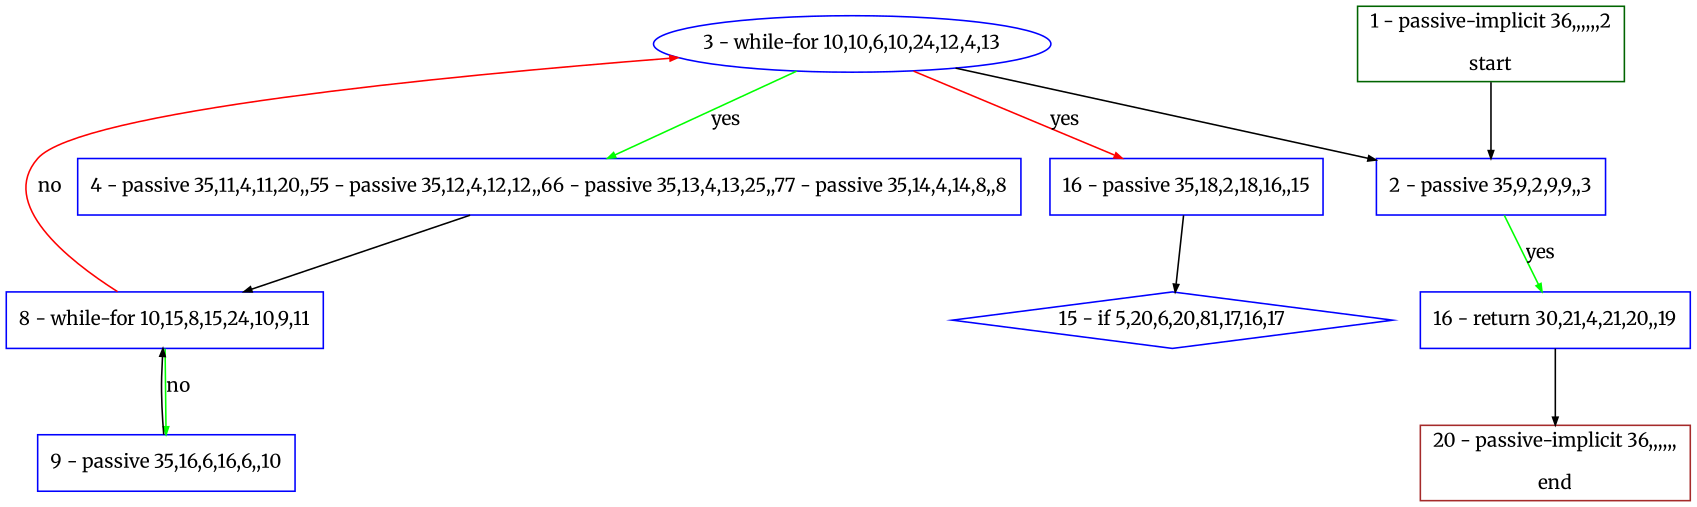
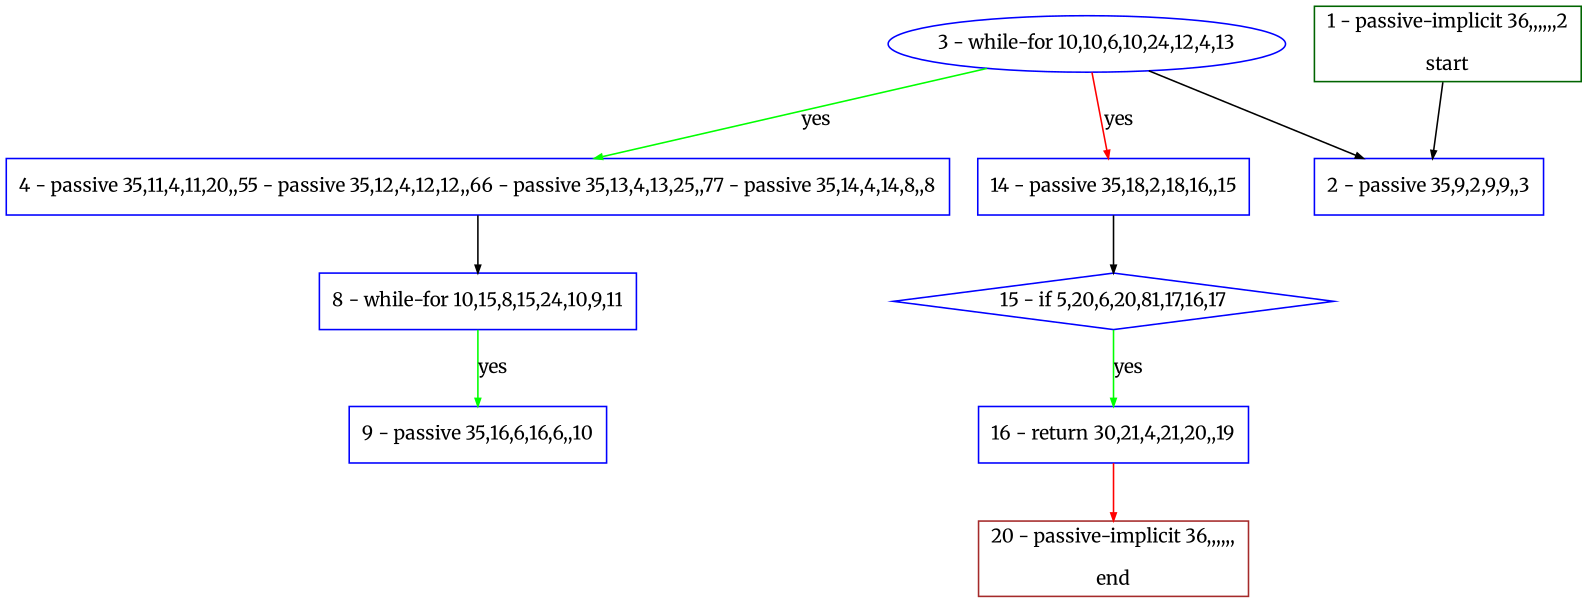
(263, 101) -> none
(1186, 187) -> (1114, 187)
(1521, 250) -> (1114, 364)
(1555, 383) -> (1114, 488)
(179, 387) -> (493, 368)
(162, 396) -> none
